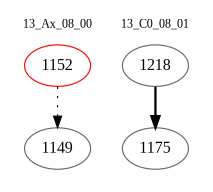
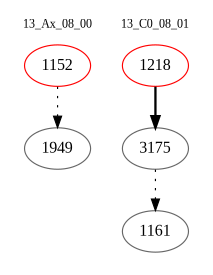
(155, 66) -> (155, 66)
(58, 149) -> (58, 149)
(155, 149) -> (155, 149)
none -> (155, 231)
